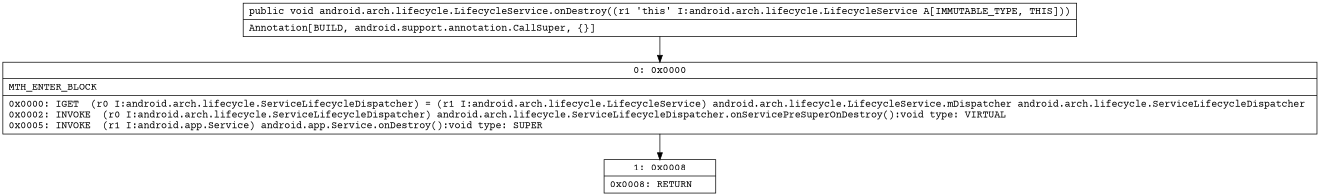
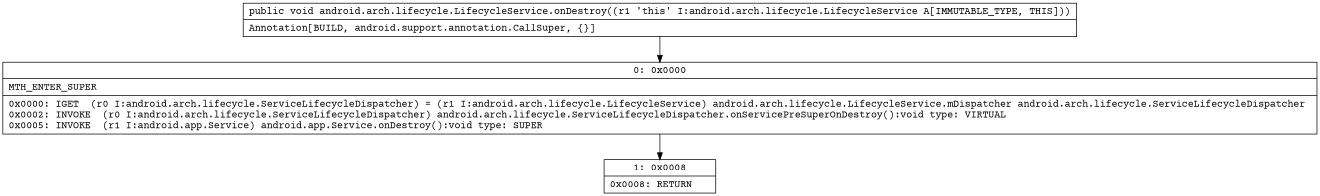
(53, 87) -> (53, 87)
